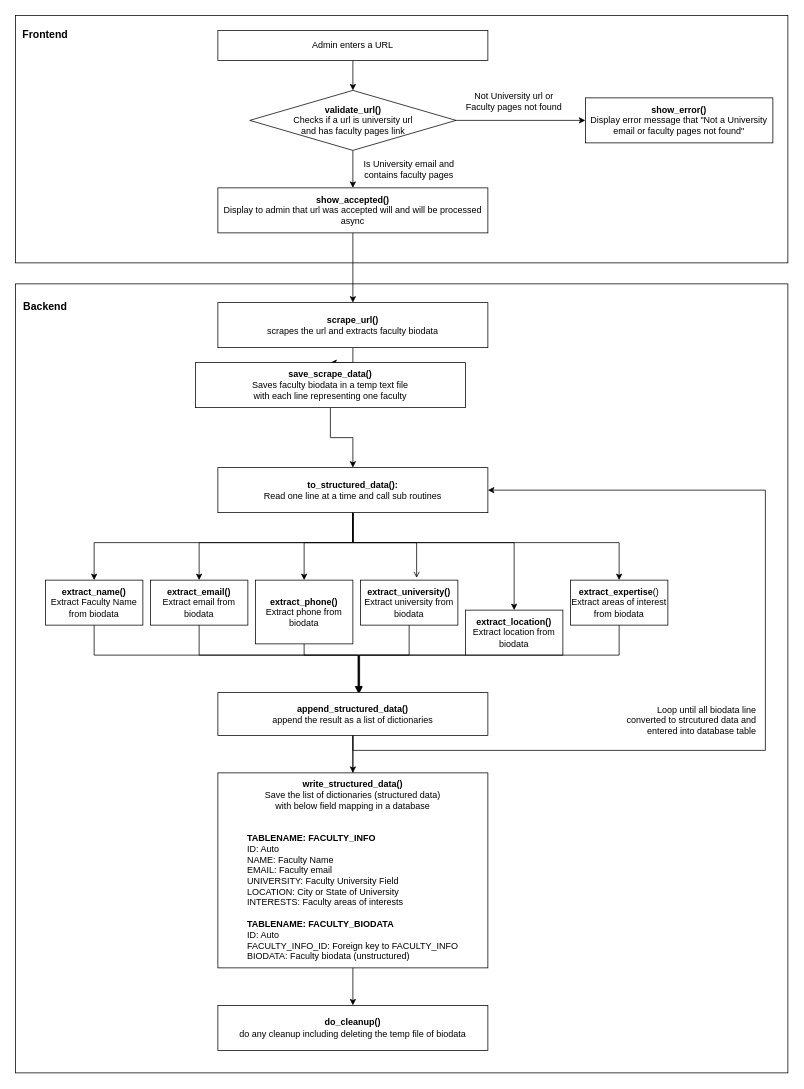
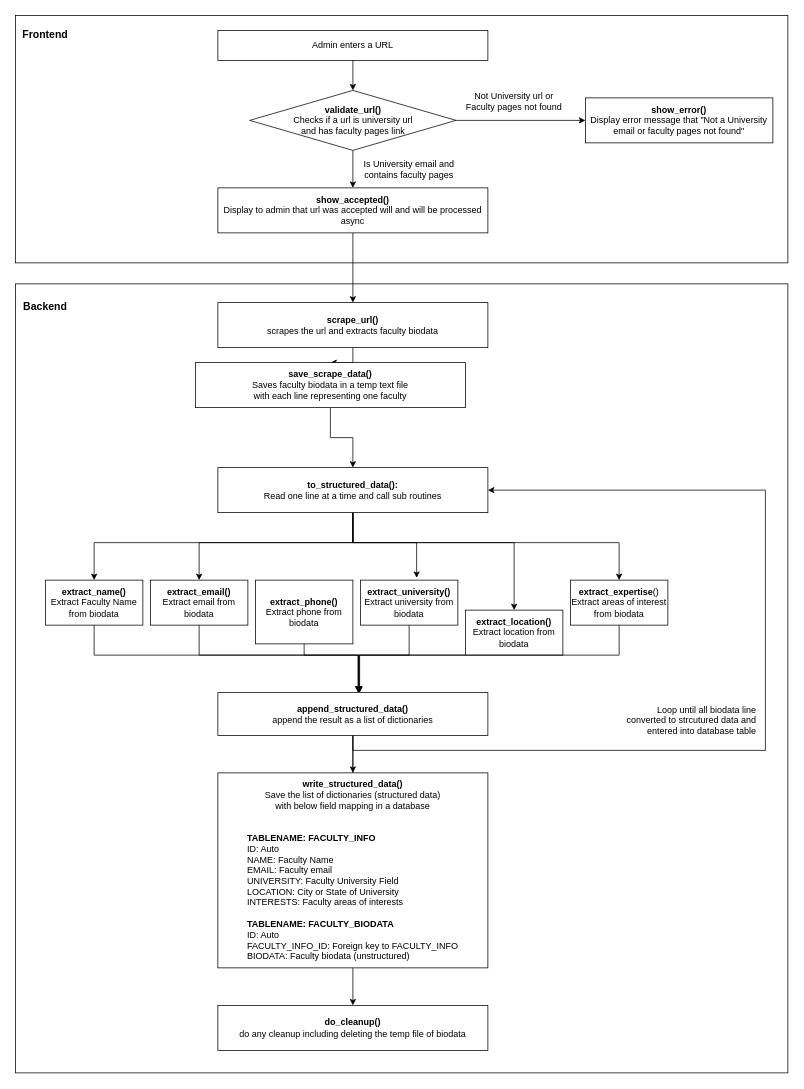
(417, 572) -> (417, 571)
(304, 573) -> none
